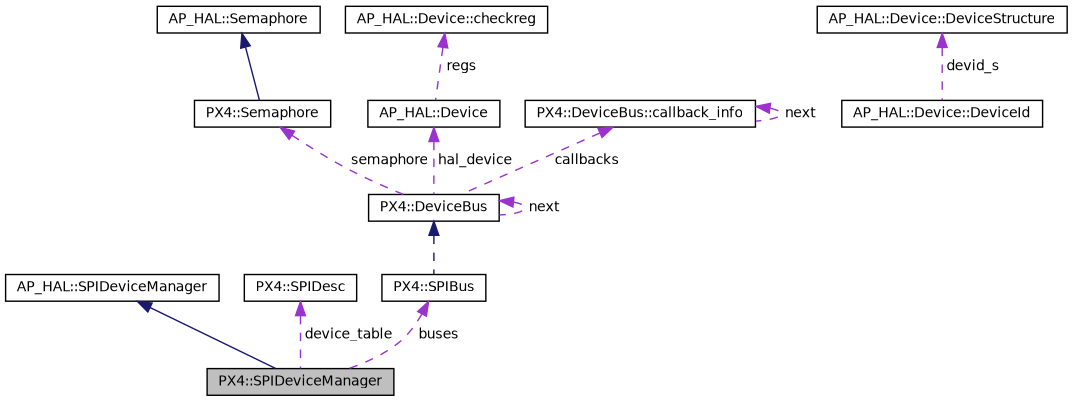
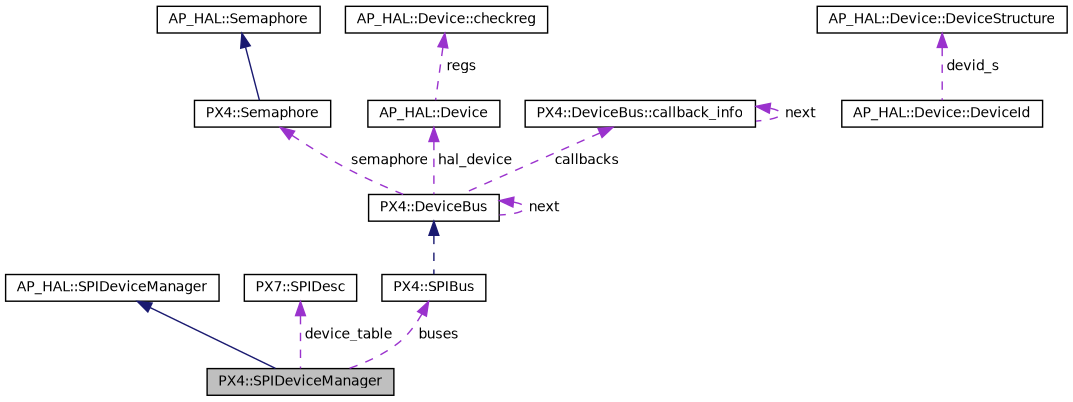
(300, 288) -> (300, 288)
